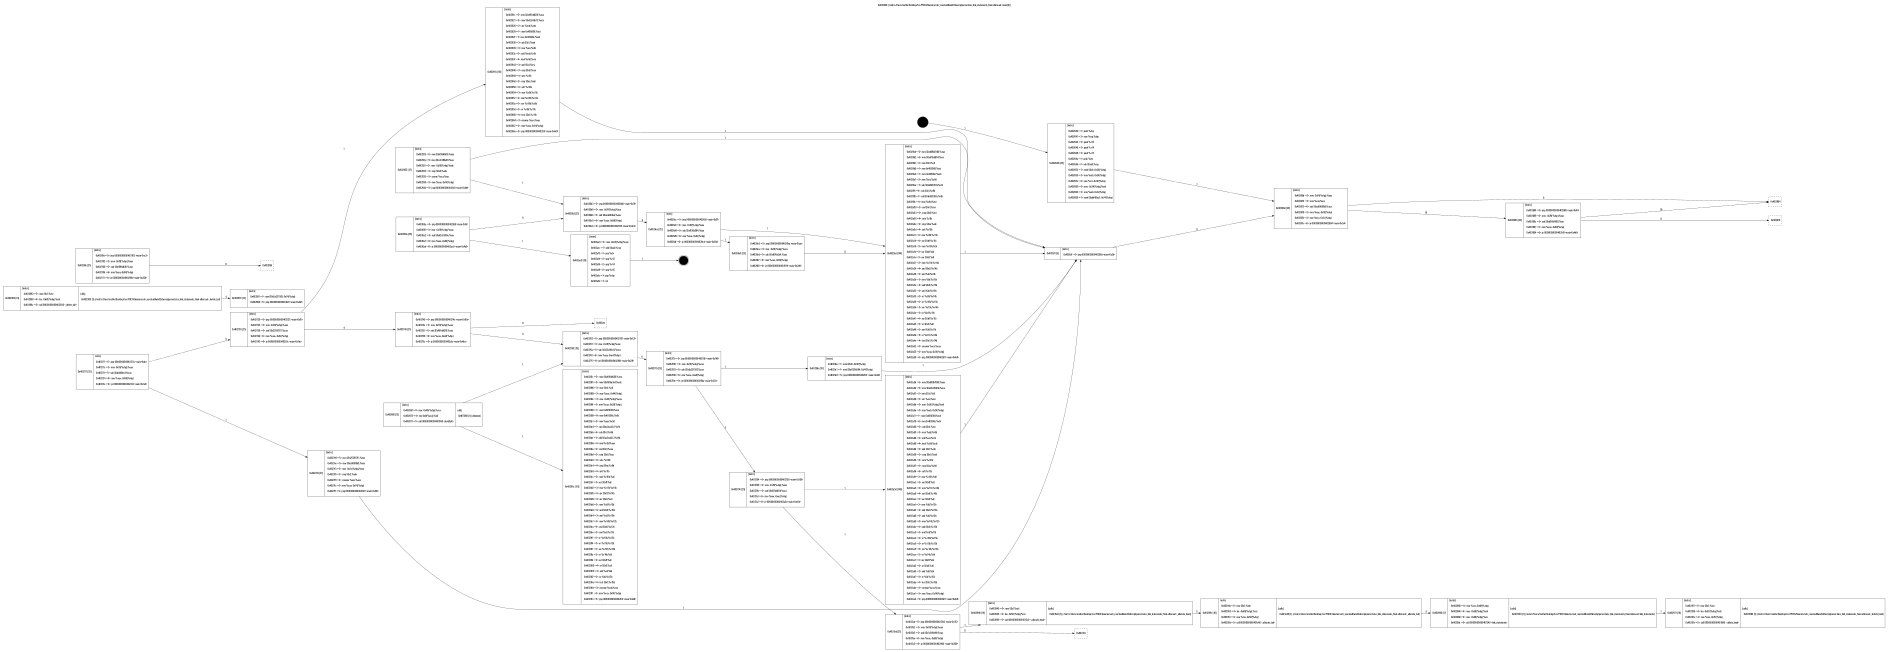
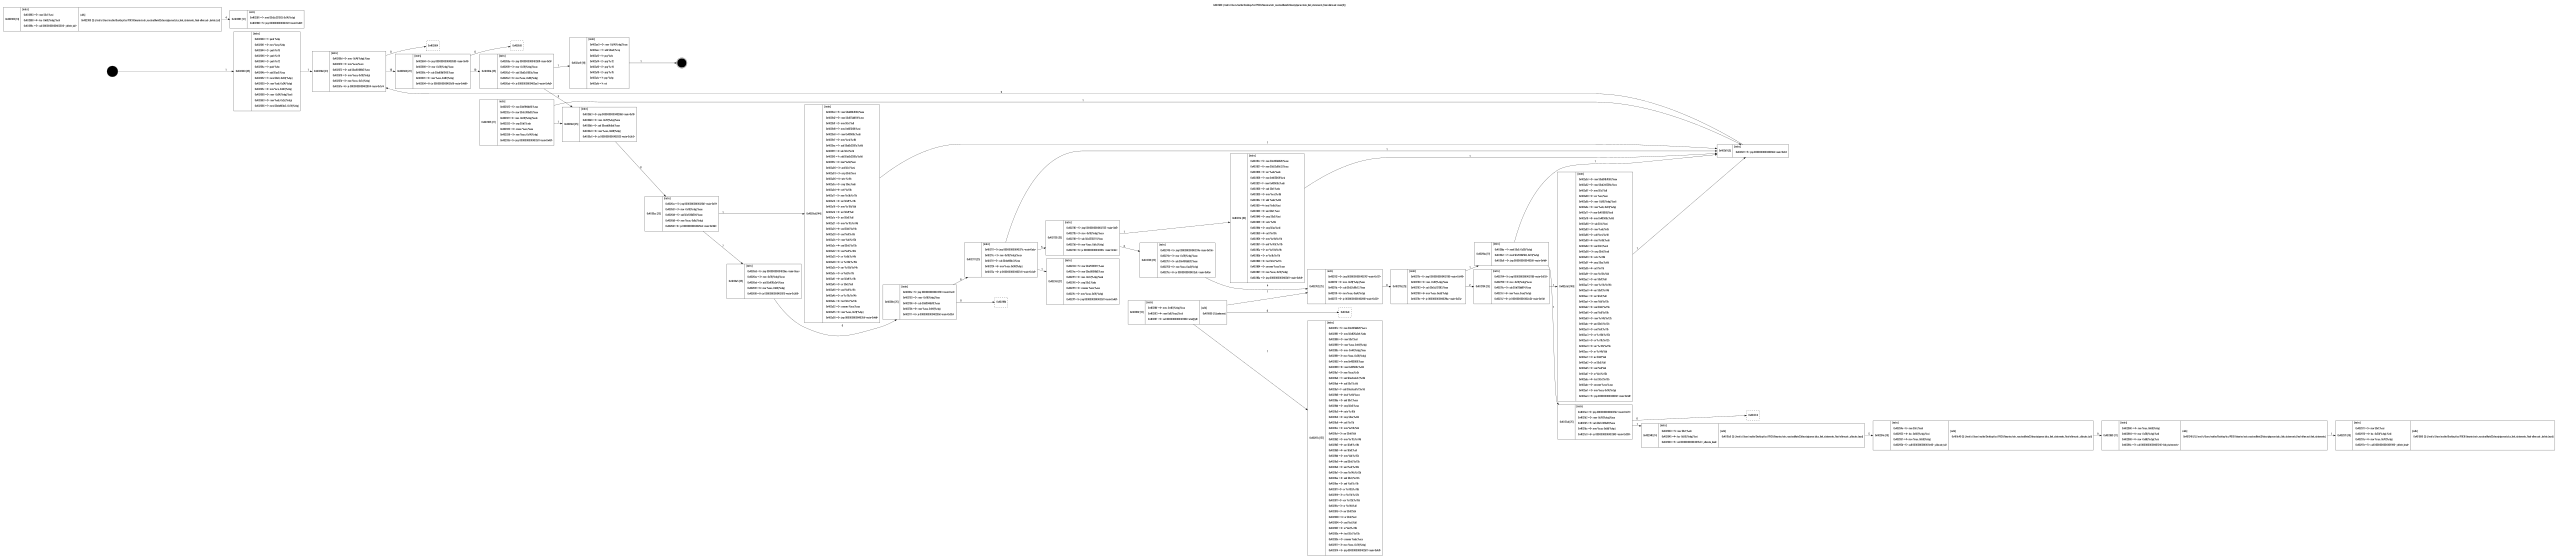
(1674, 210) -> (474, 71)
(844, 254) -> (829, 335)
none -> (960, 281)
(531, 326) -> (1282, 312)
(837, 562) -> (1553, 334)
(827, 609) -> (1335, 151)
